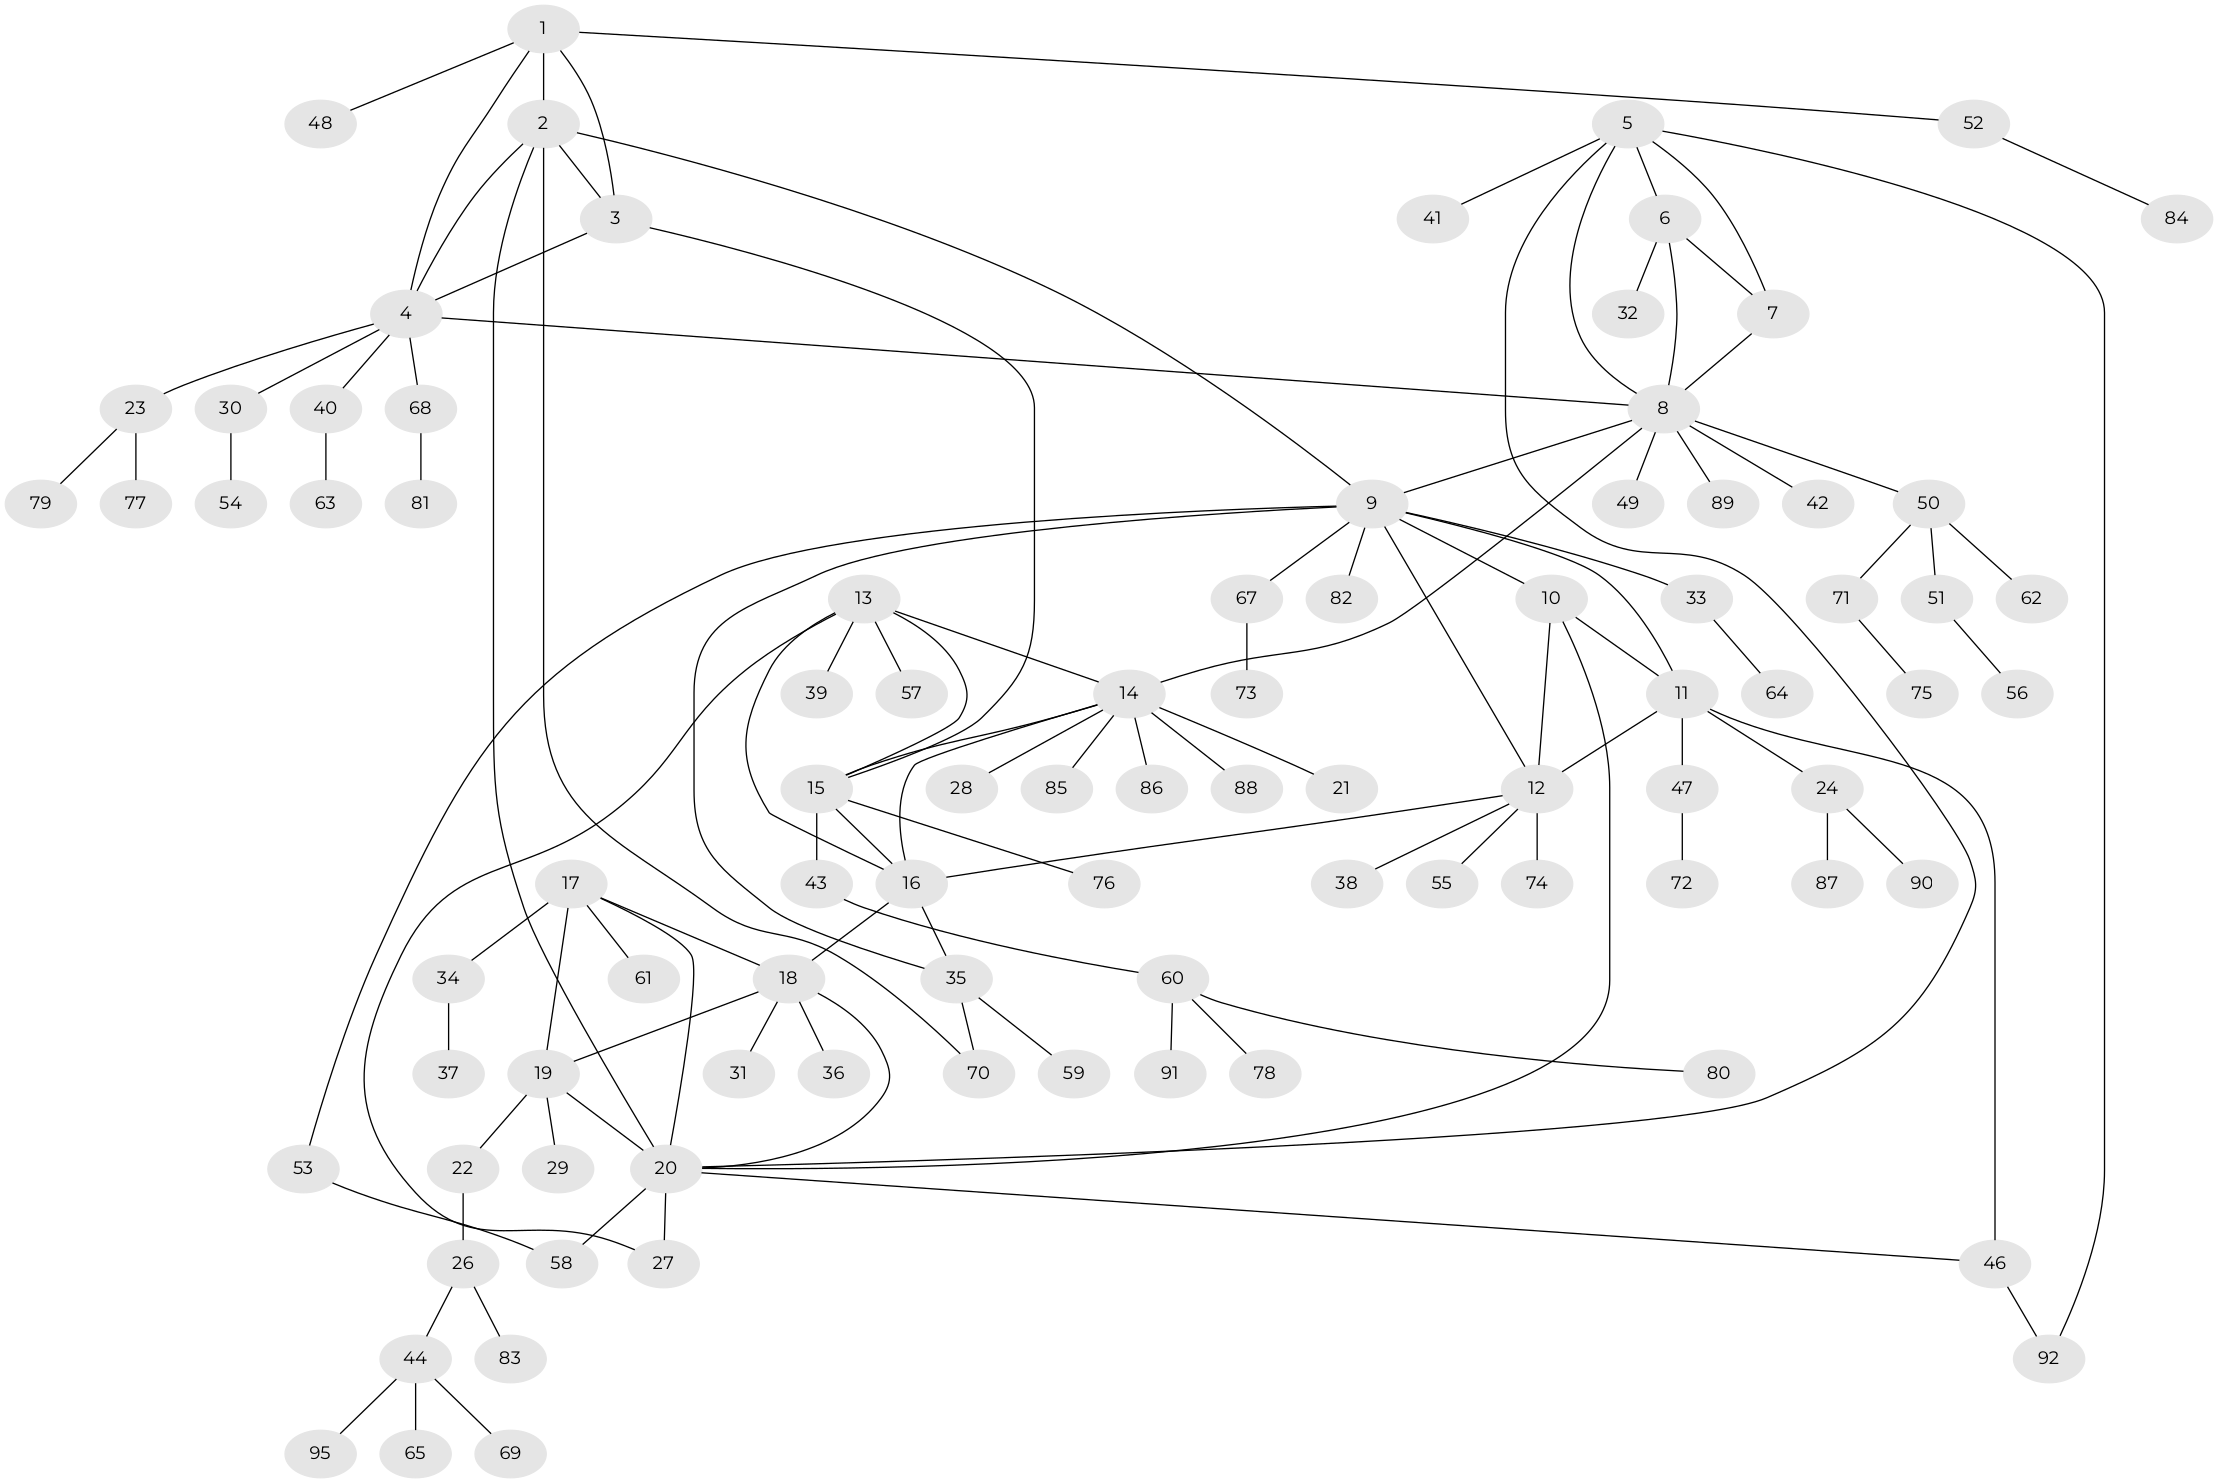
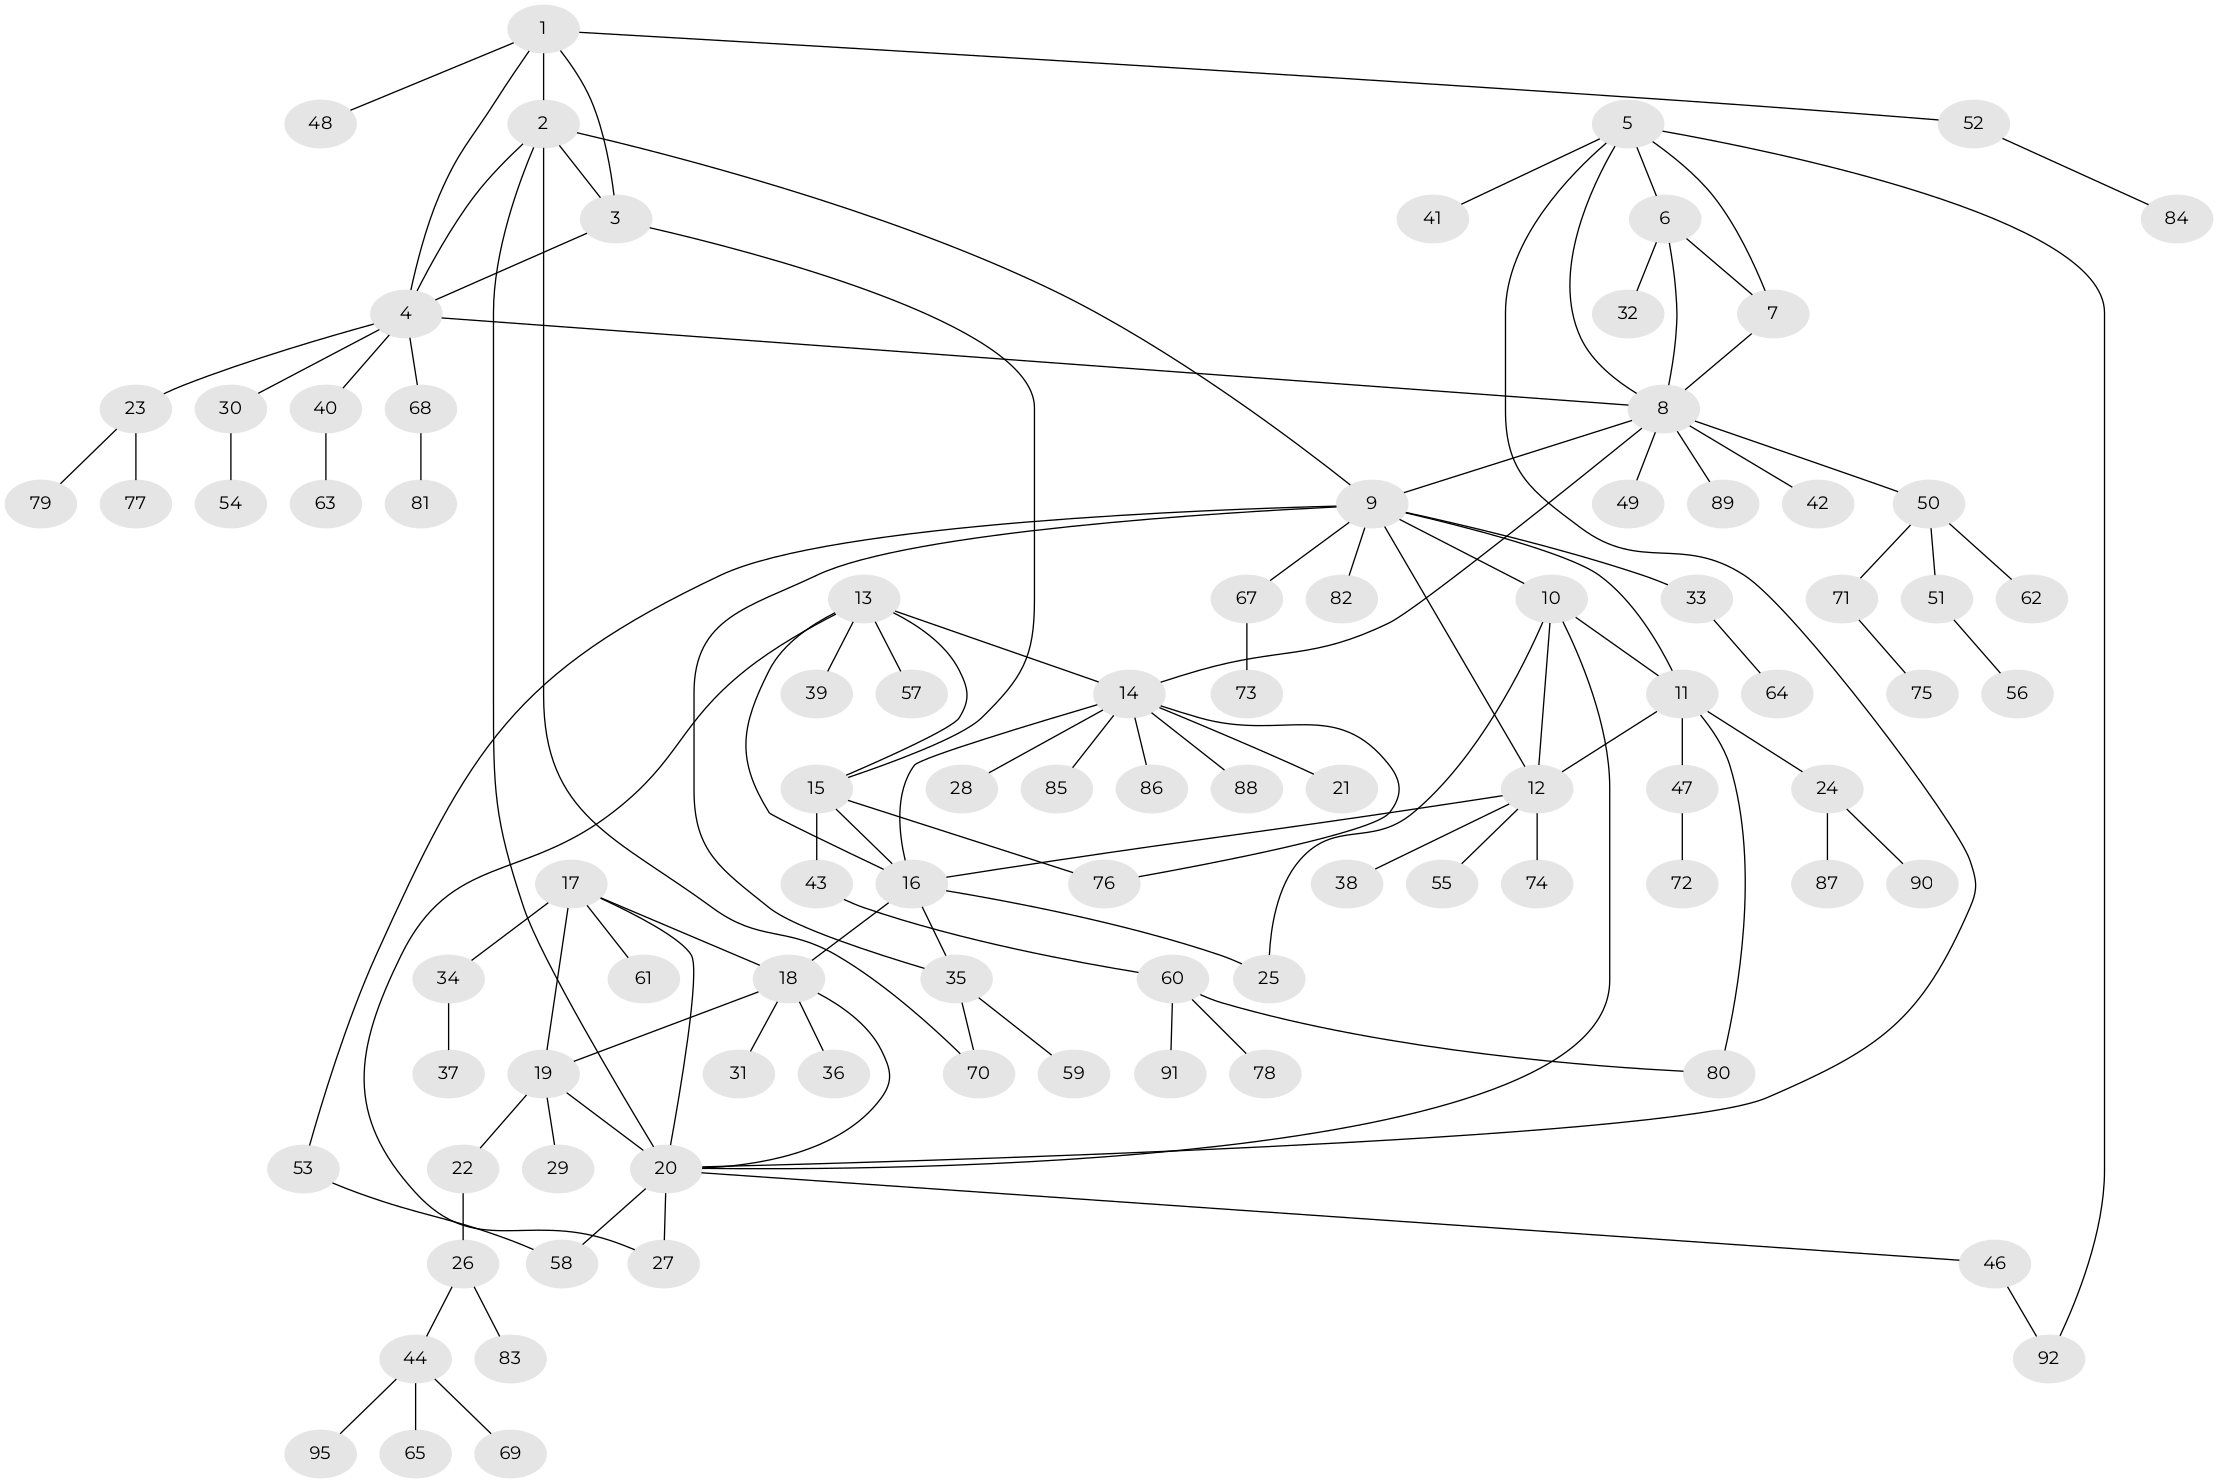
(971, 738) -> (1398, 797)
(1995, 880) -> (1745, 879)
none -> (1269, 979)
